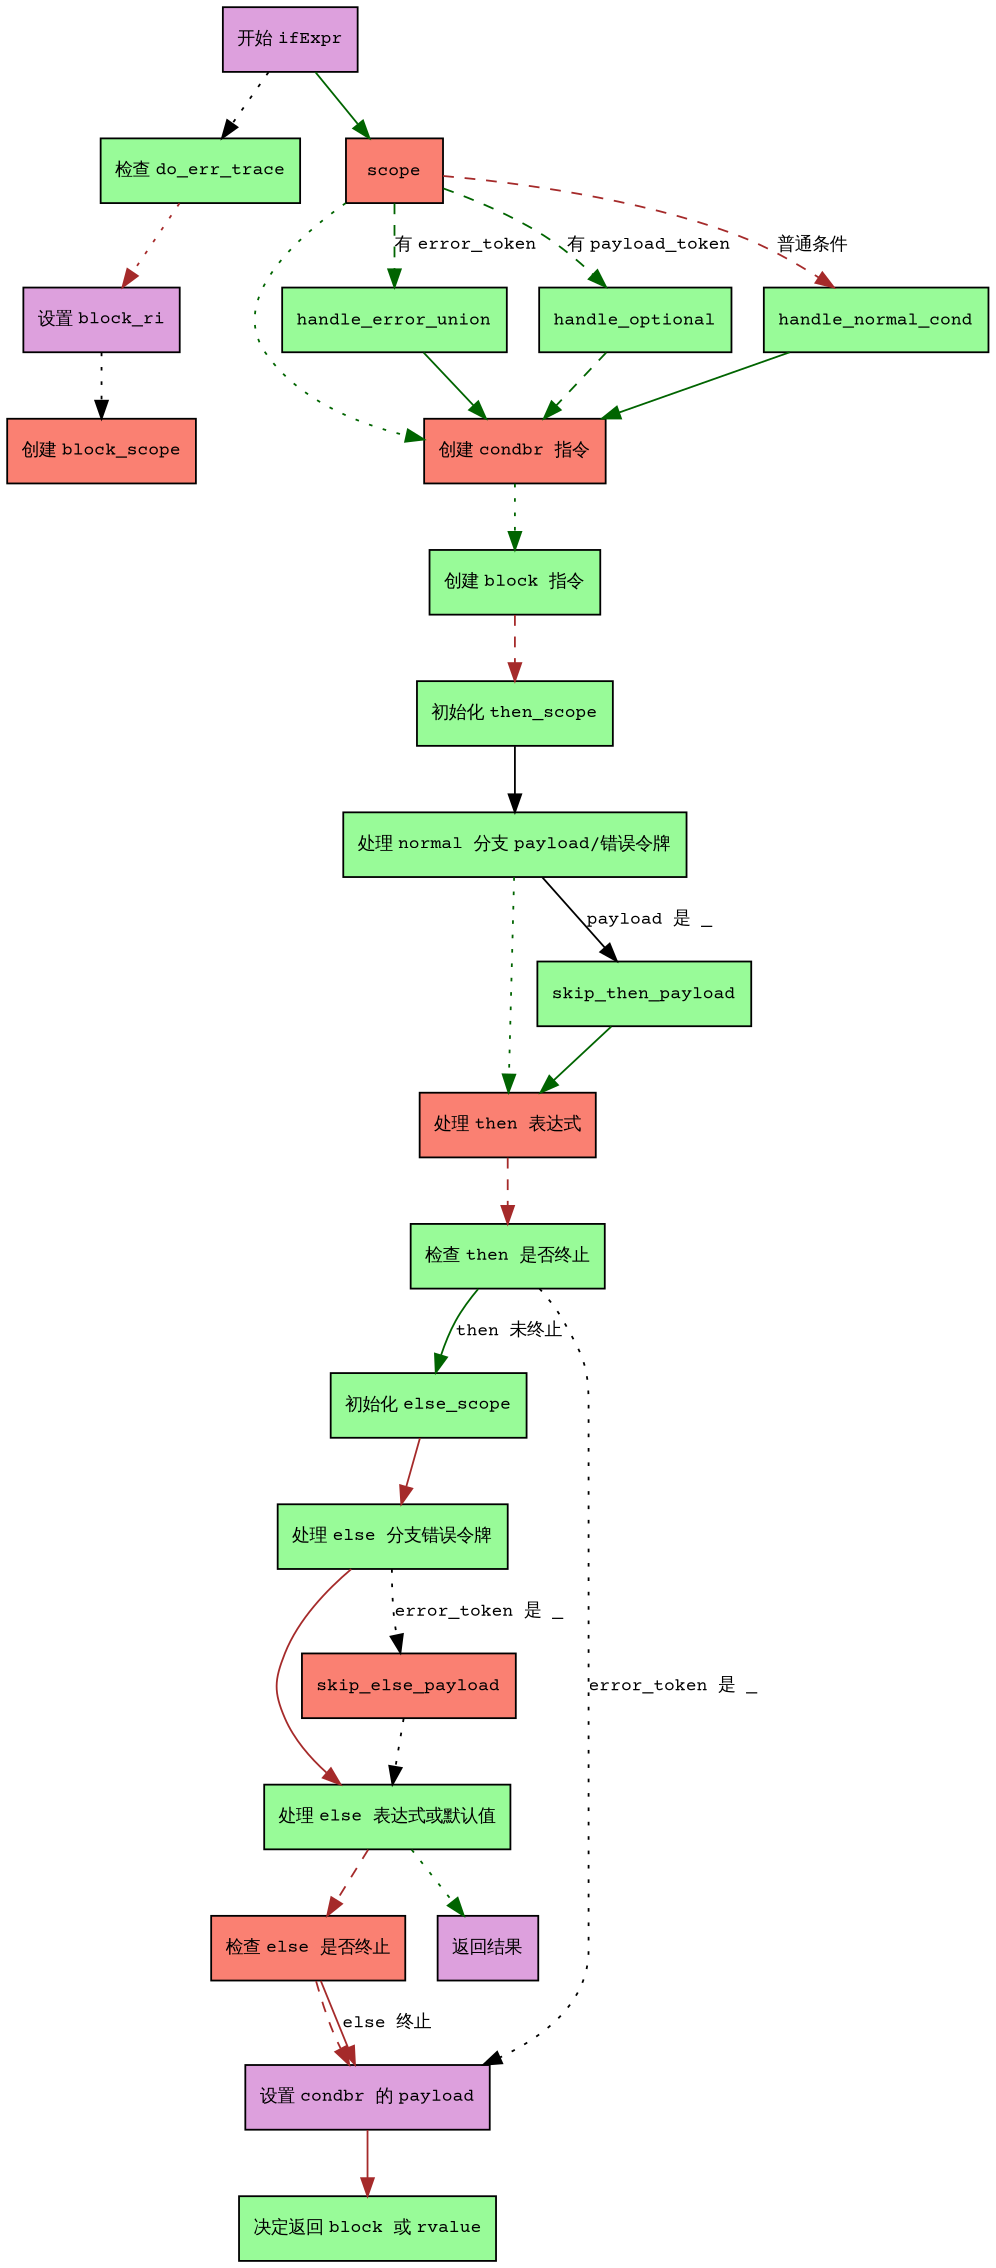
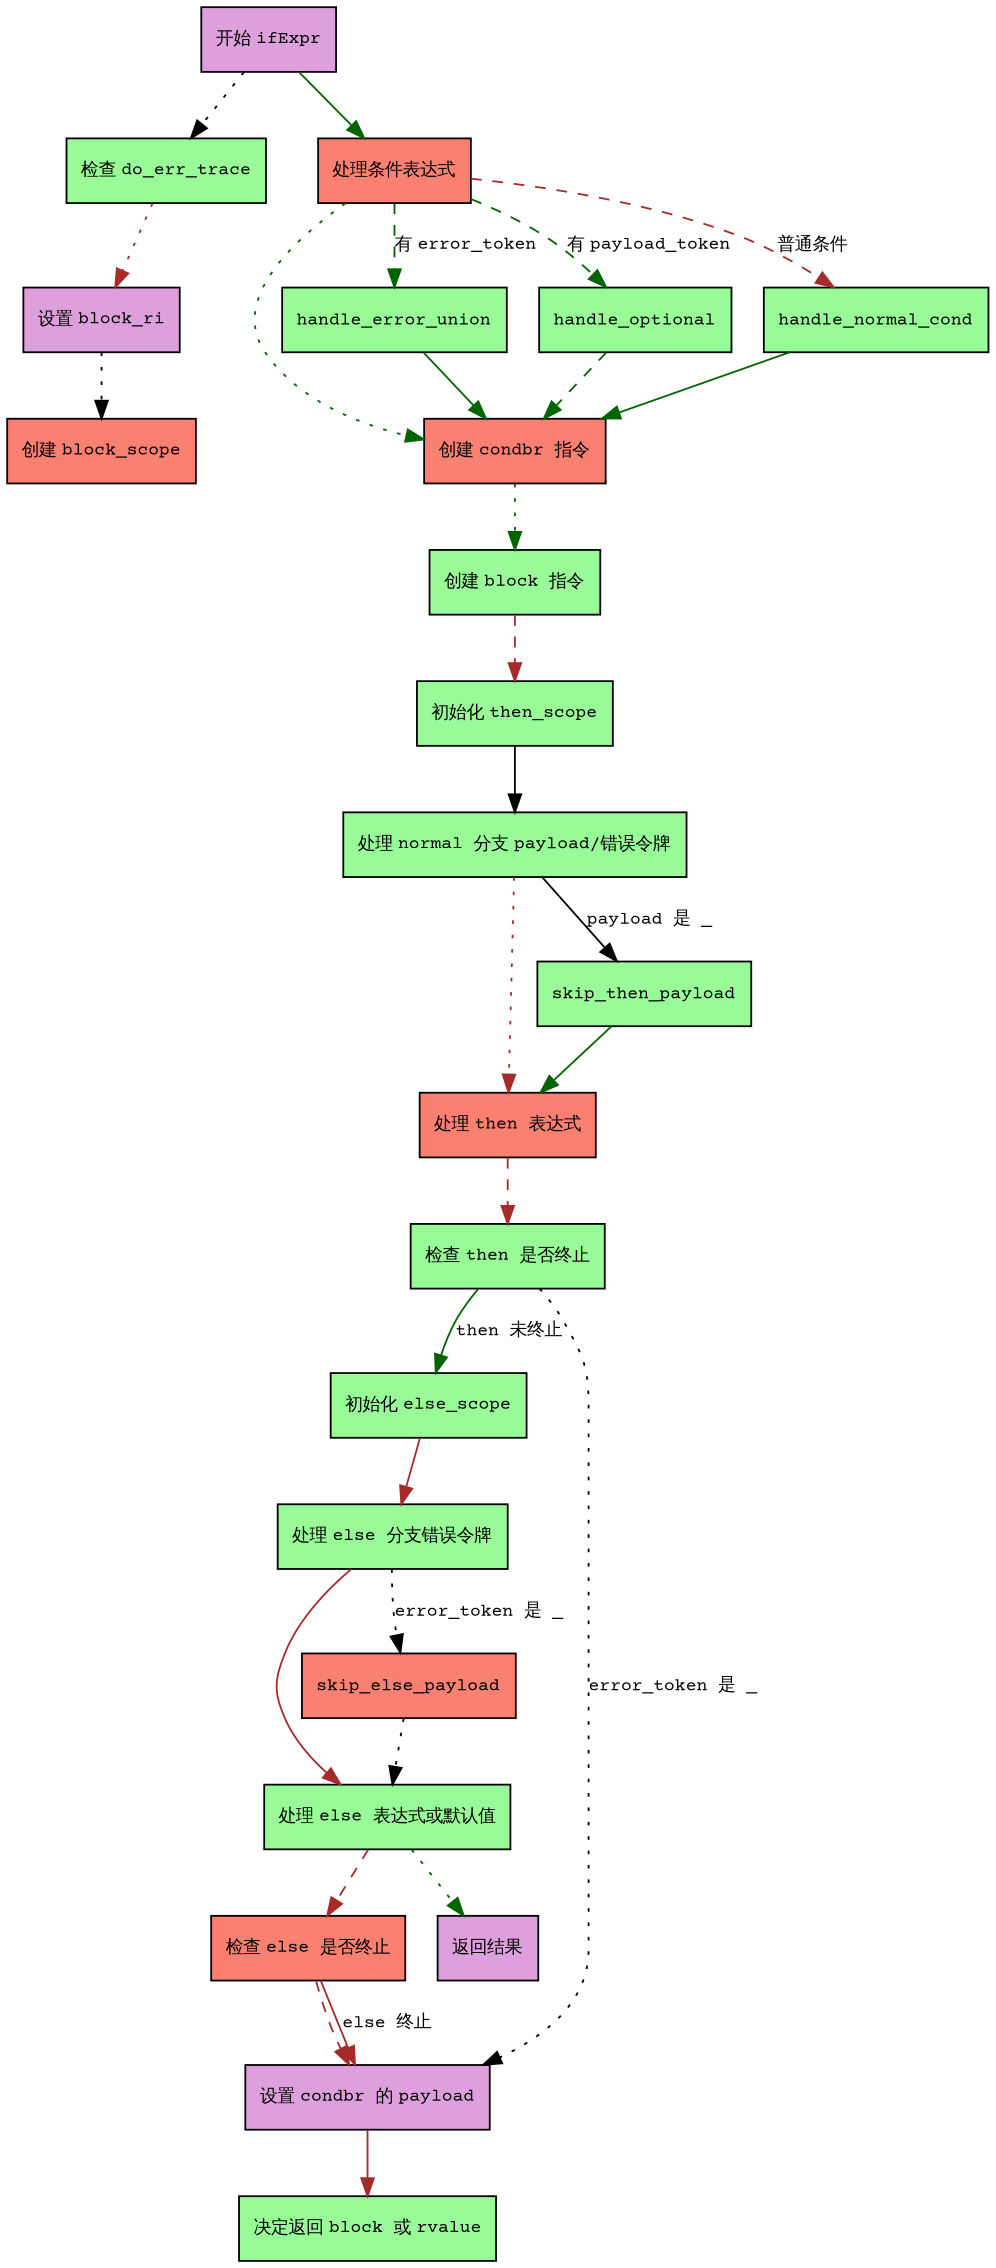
(394, 171) -> (394, 171)
(512, 976) -> (512, 976)
